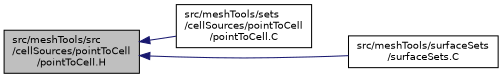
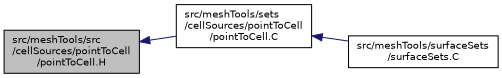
(249, 58) -> (335, 39)
